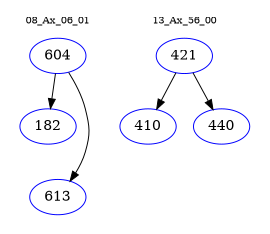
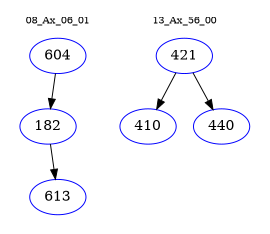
(88, 122) -> (52, 157)
